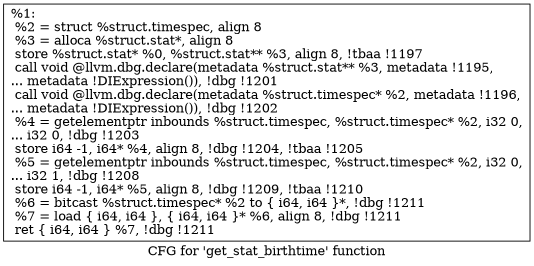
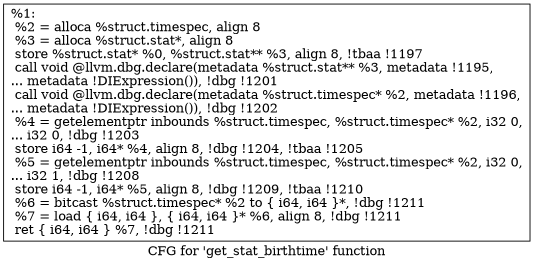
(137, 27) -> (136, 27)
